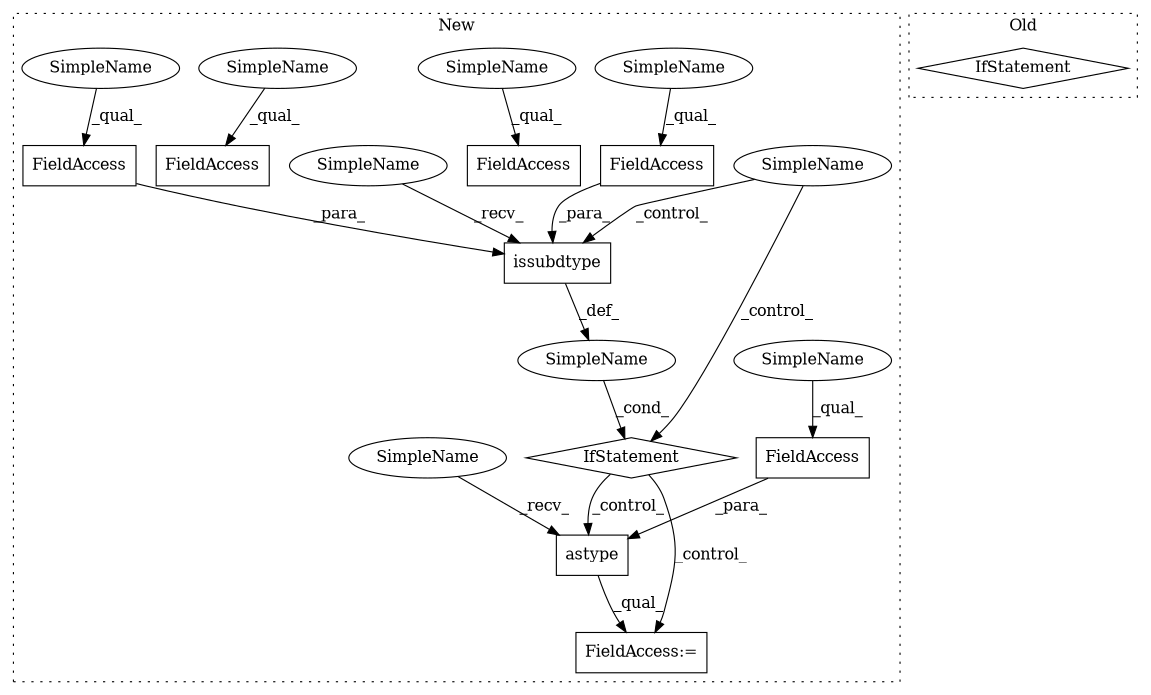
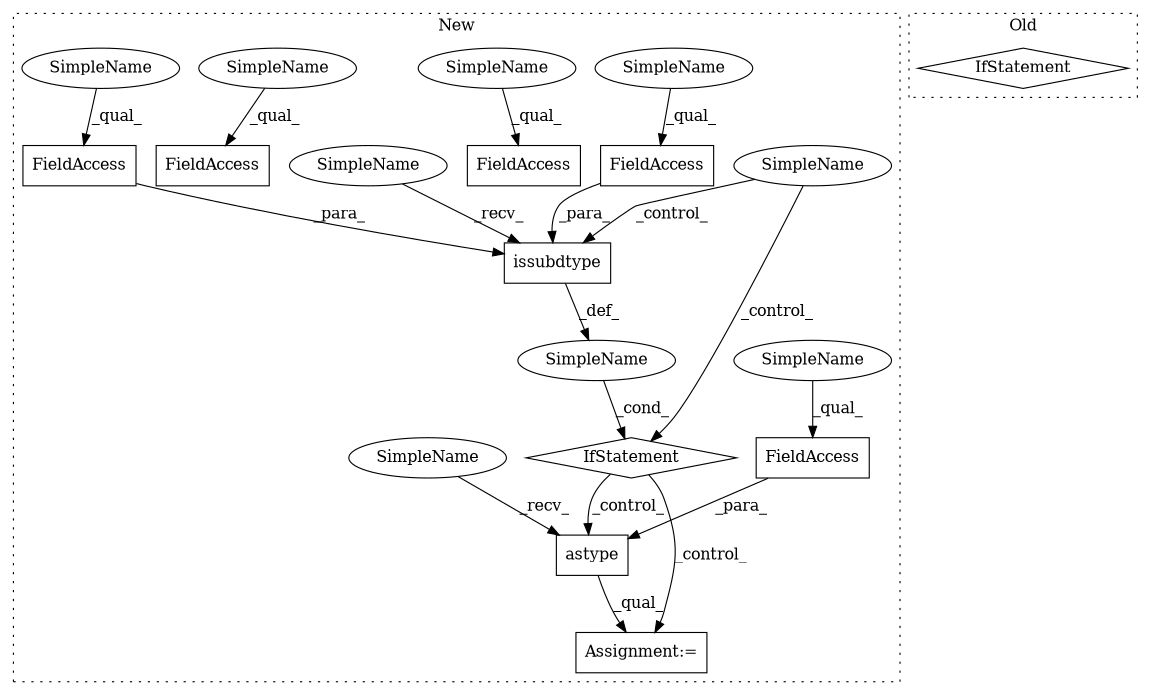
(641, 653) -> (641, 653)
